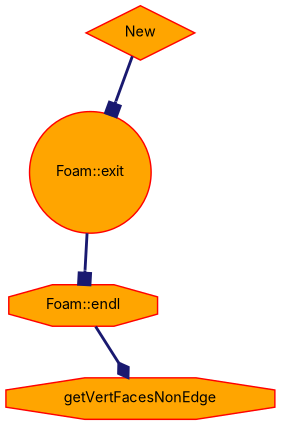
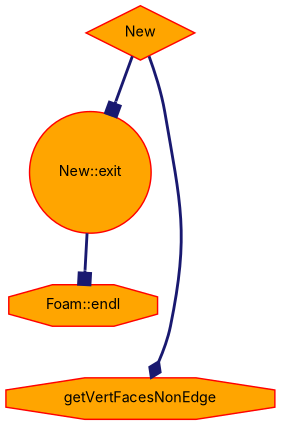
(90, 172) -> (90, 172)
(107, 345) -> (180, 209)
